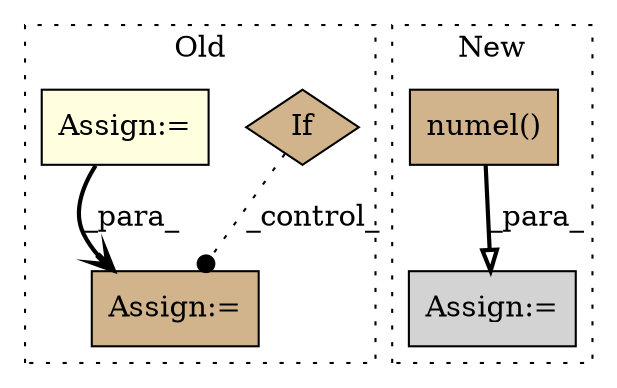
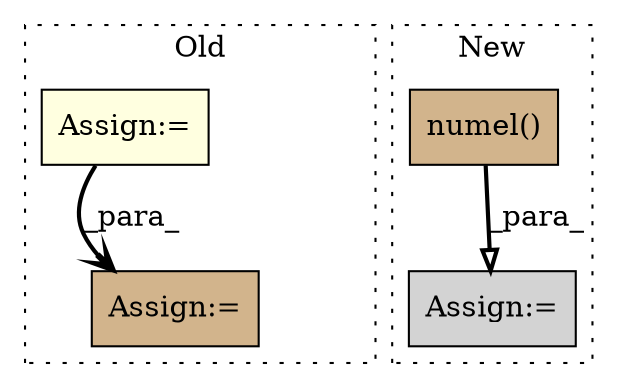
(302, 127) -> none
